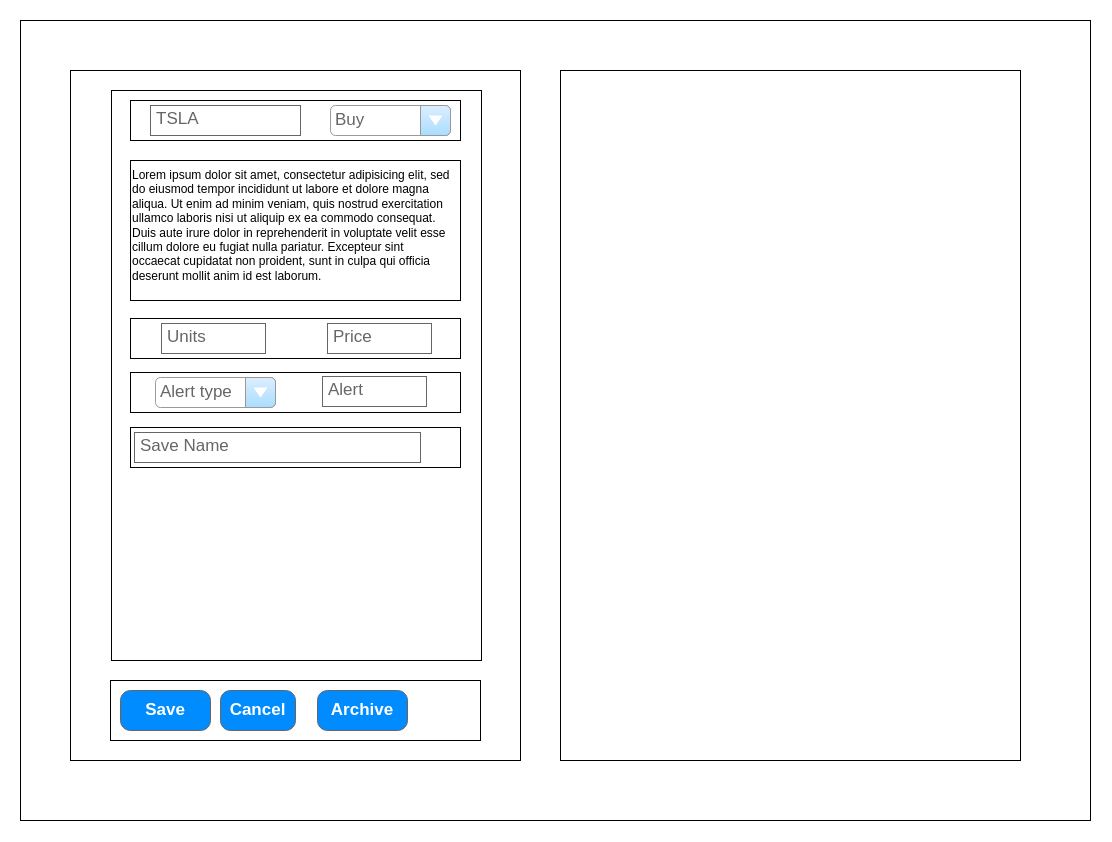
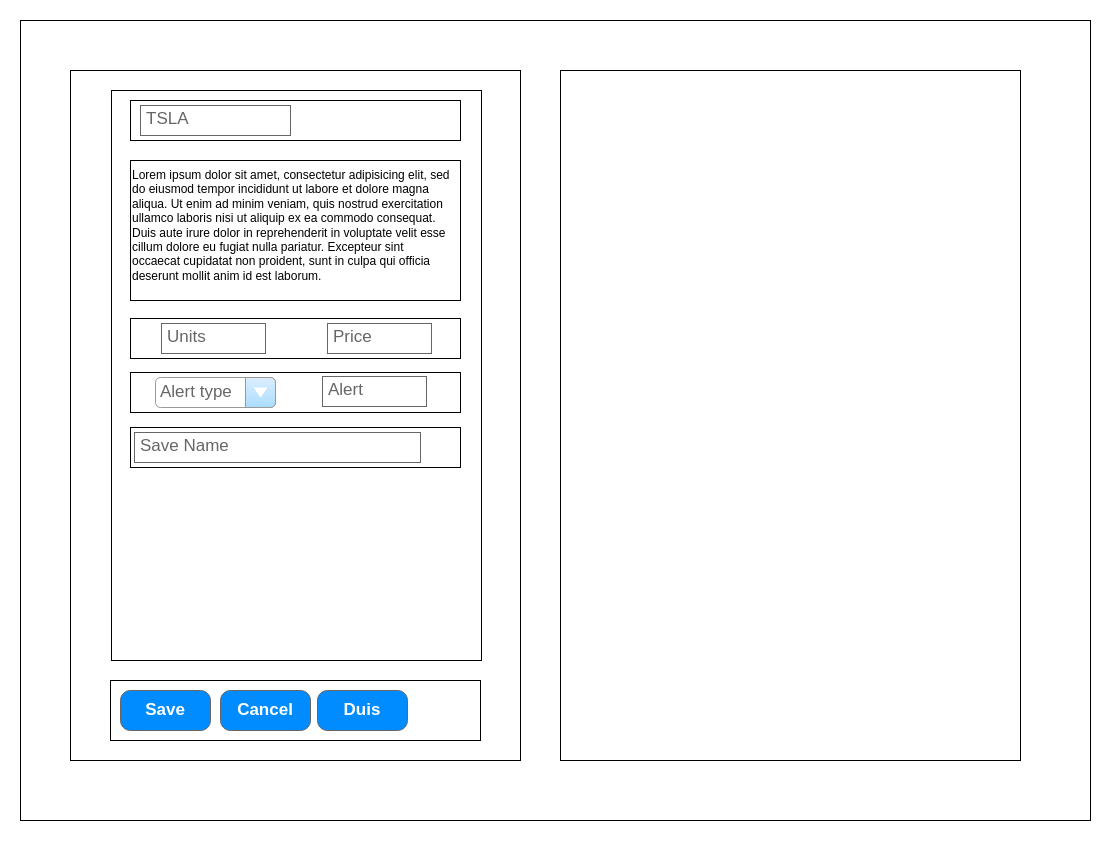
(226, 121) -> (216, 121)
(391, 121) -> none
(258, 711) -> (266, 711)
(363, 711) -> (363, 711)
